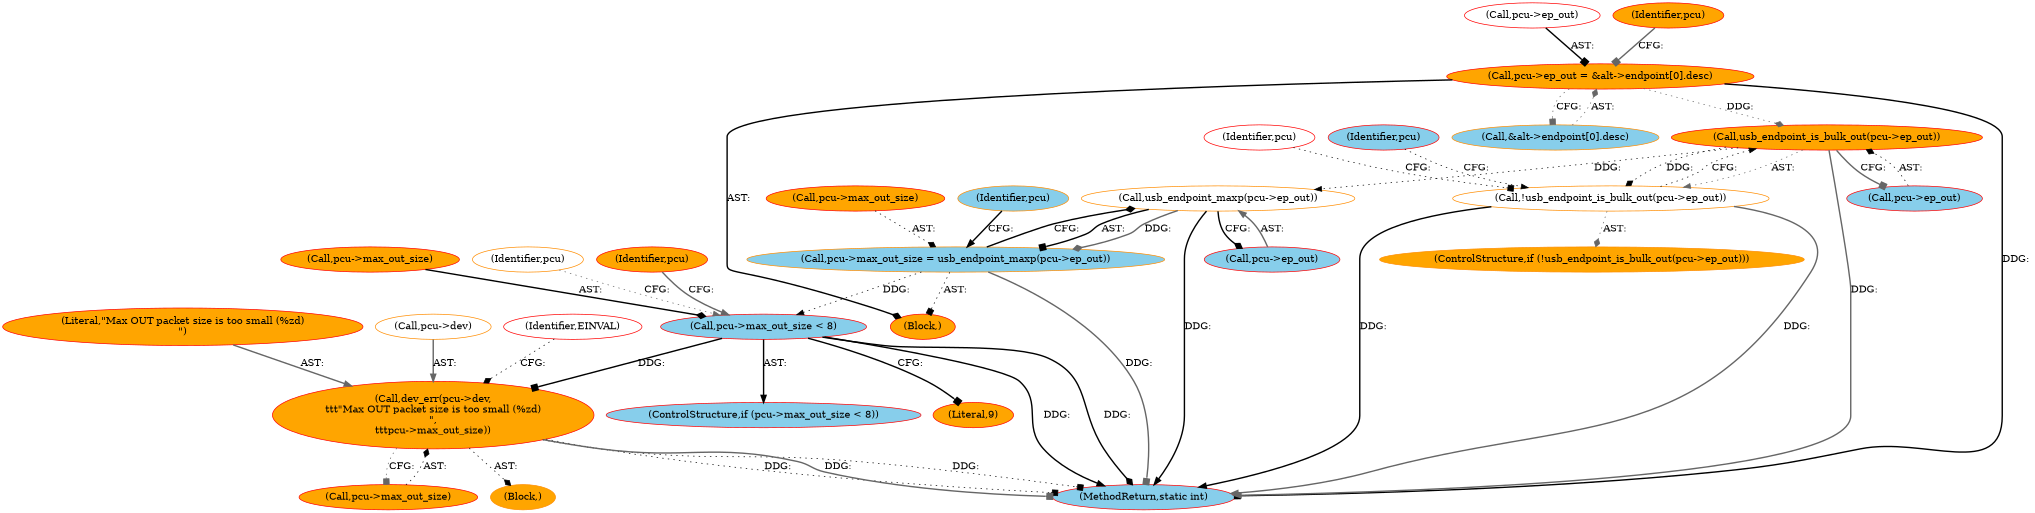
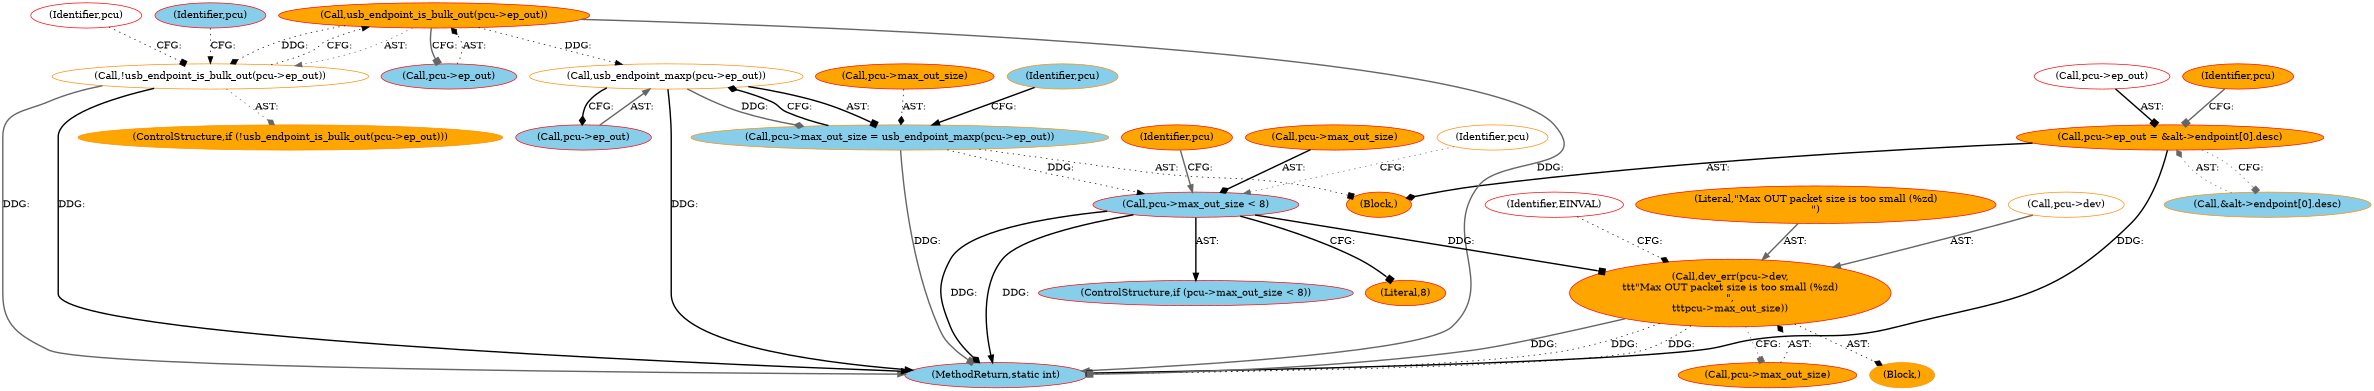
(1709, 106) -> none
(973, 415) -> (1406, 293)
